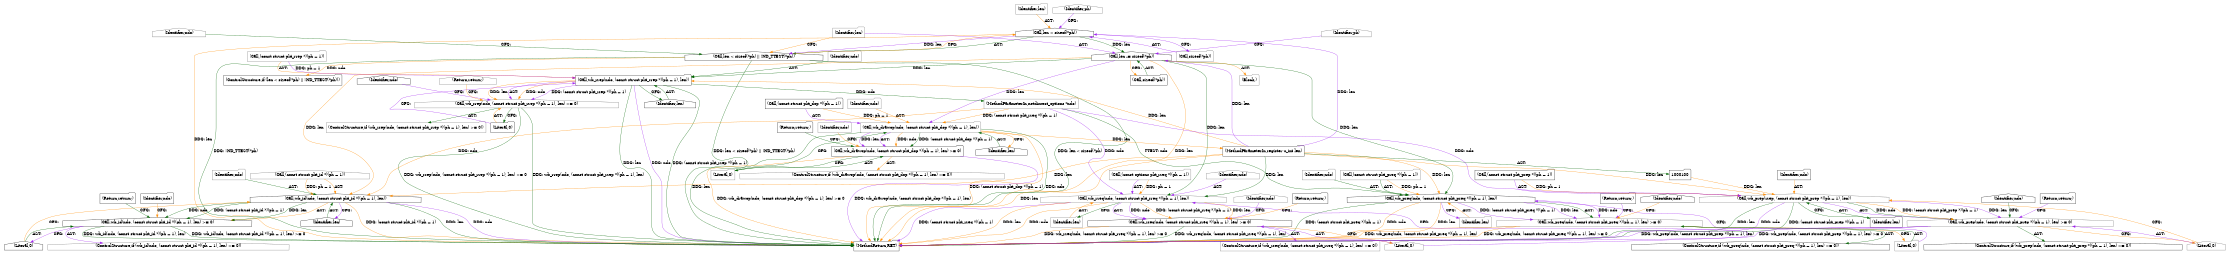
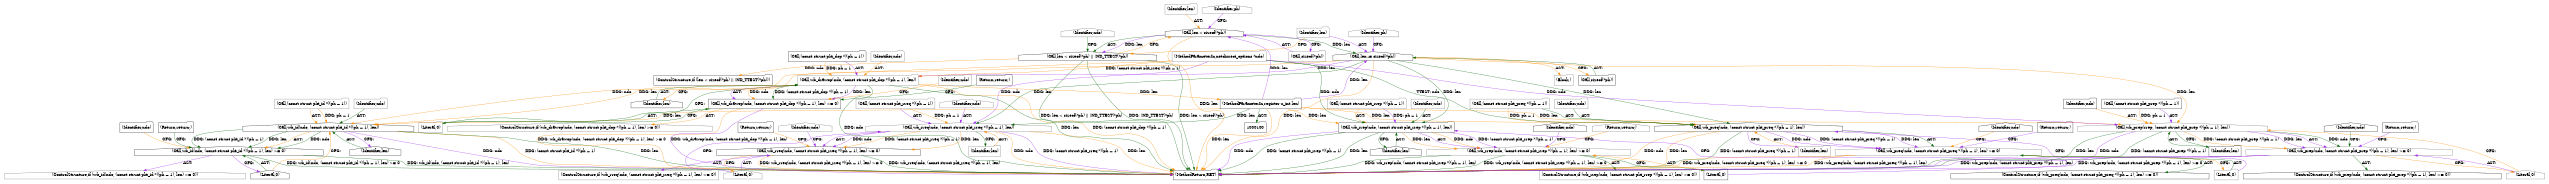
(836, 92) -> (1321, 83)
(310, 175) -> (312, 104)
(1150, 175) -> (895, 104)
(1732, 186) -> (1813, 66)
